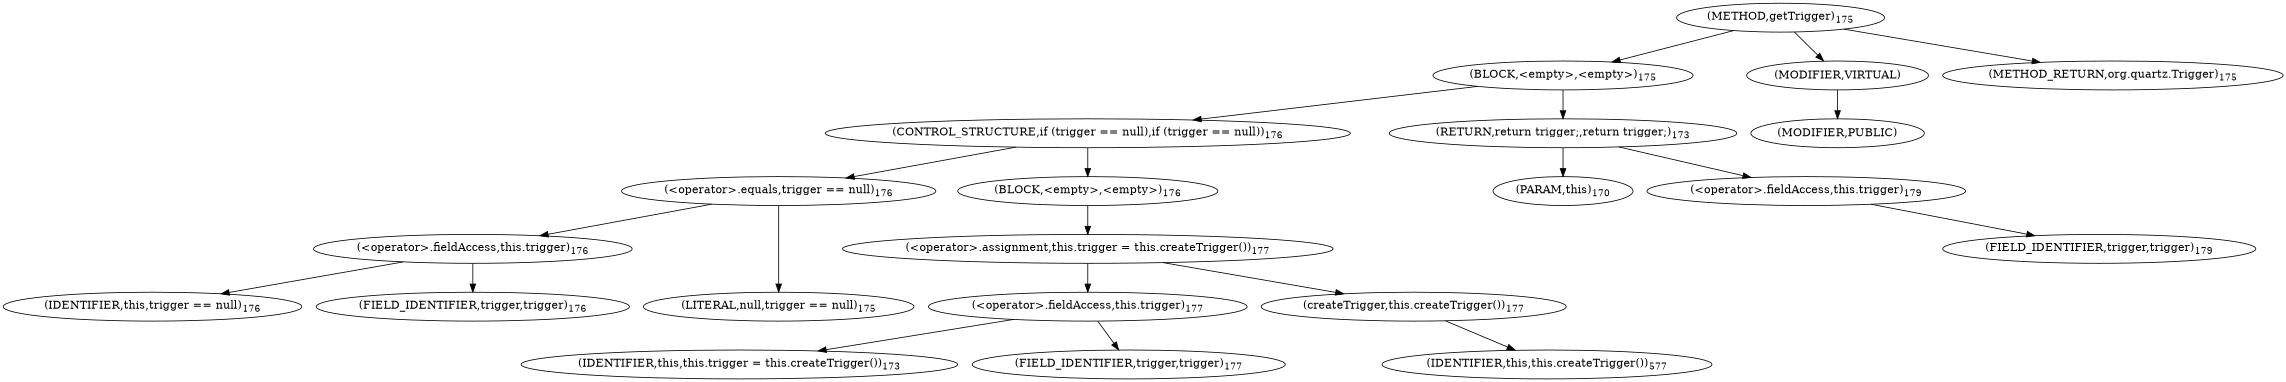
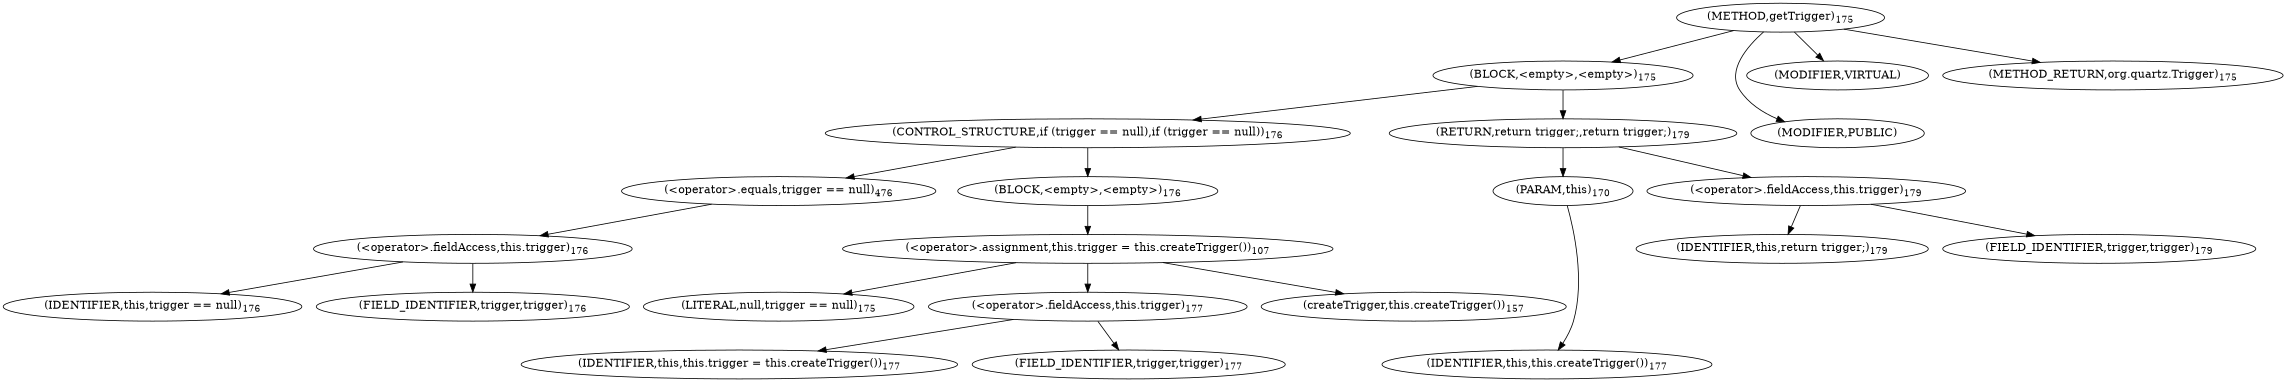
(1838, 100) -> (1736, 81)
(1681, 132) -> (1681, 132)
(884, 190) -> (884, 190)
(779, 245) -> (934, 278)
(1261, 248) -> (1261, 248)
none -> (1782, 249)
(1515, 305) -> (1515, 305)
(1477, 334) -> (1578, 275)
(891, 363) -> (891, 363)
(1658, 363) -> (1658, 363)
